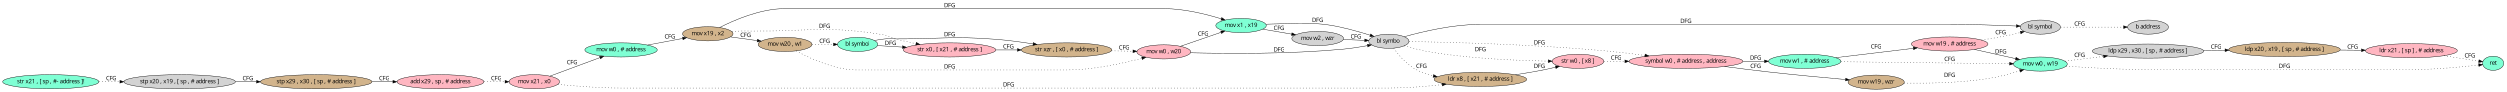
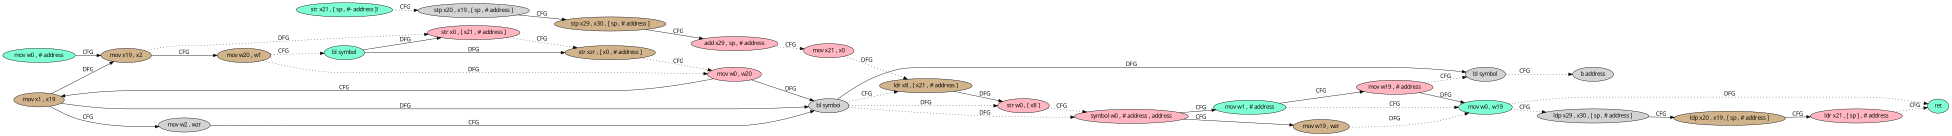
(969, 9) -> (81, 79)
(1241, 26) -> (39, 100)
(1007, 50) -> (540, 42)
(1756, 58) -> (1201, 108)
(575, 67) -> none
